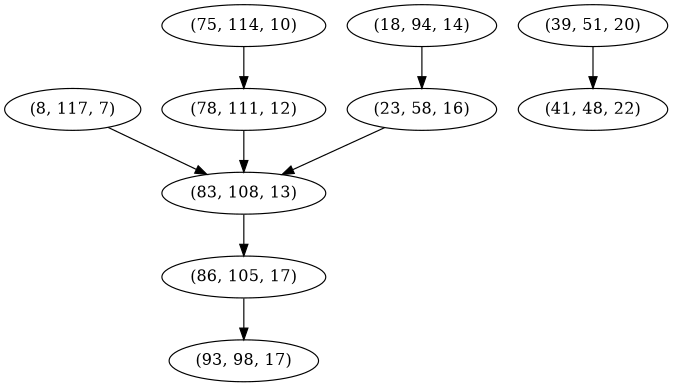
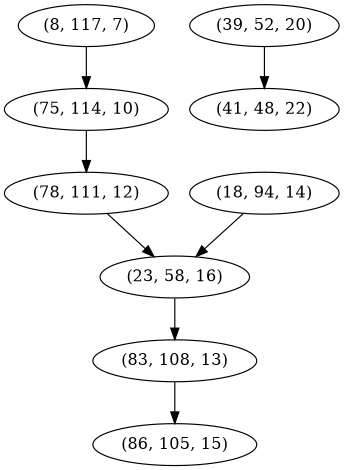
(593, 26) -> (264, 26)
(244, 146) -> (126, 231)
(152, 148) -> (86, 62)
(244, 277) -> (175, 445)
(244, 361) -> none
